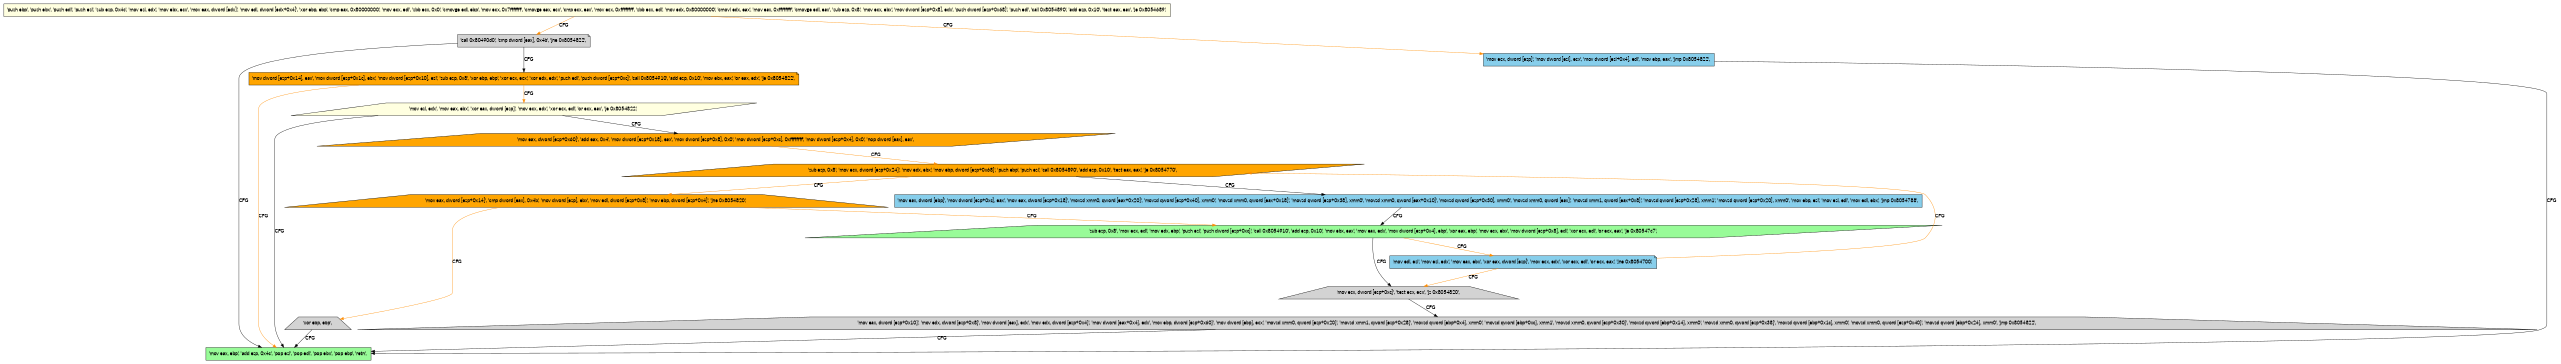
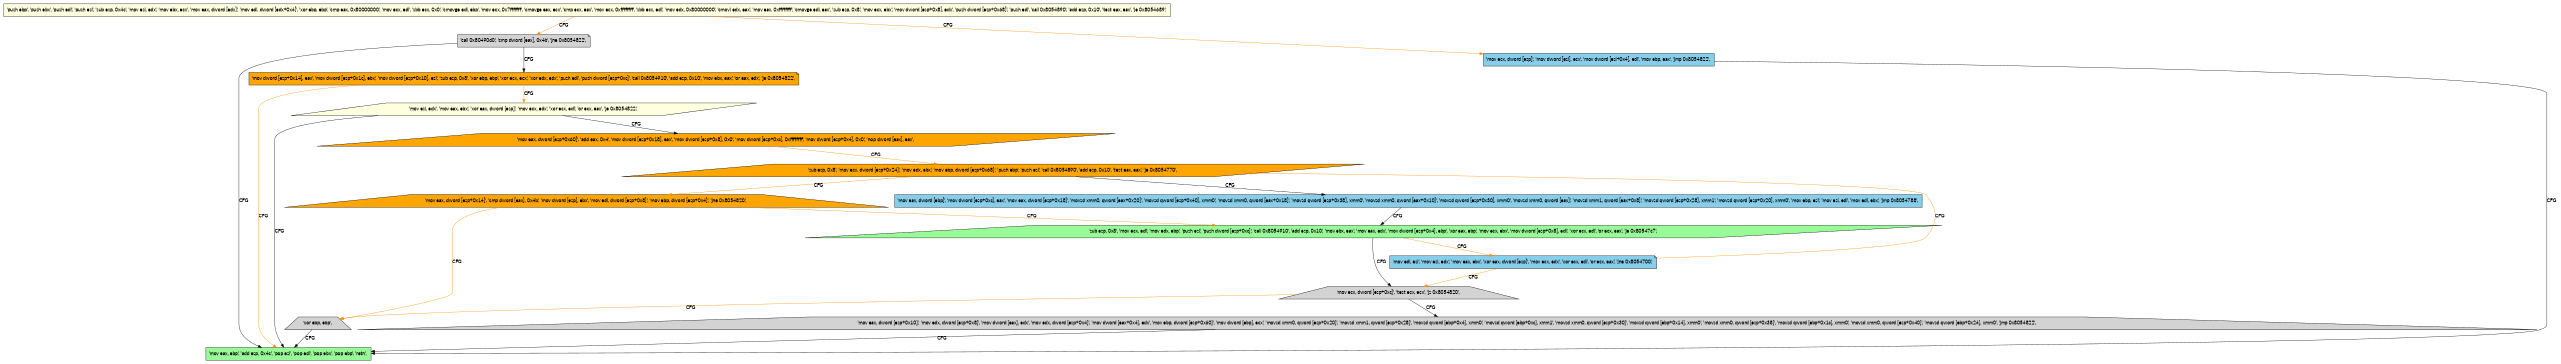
none -> (820, 303)
